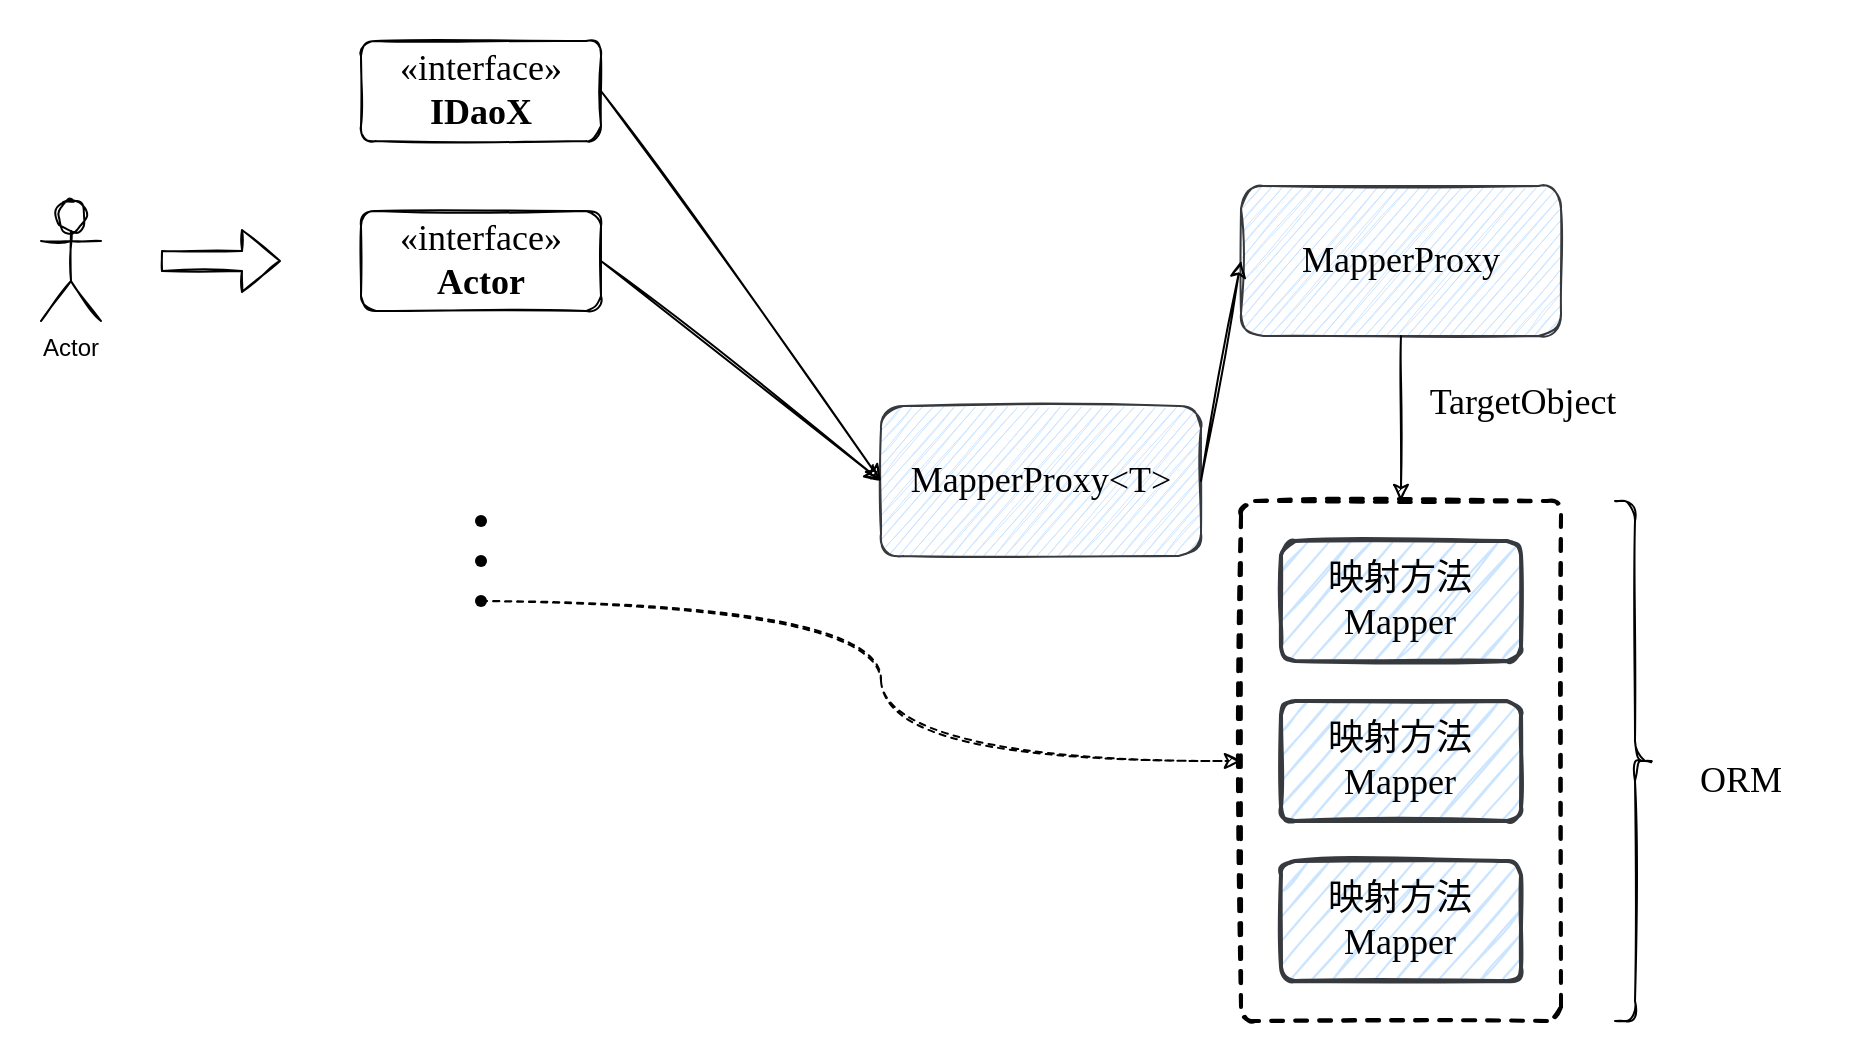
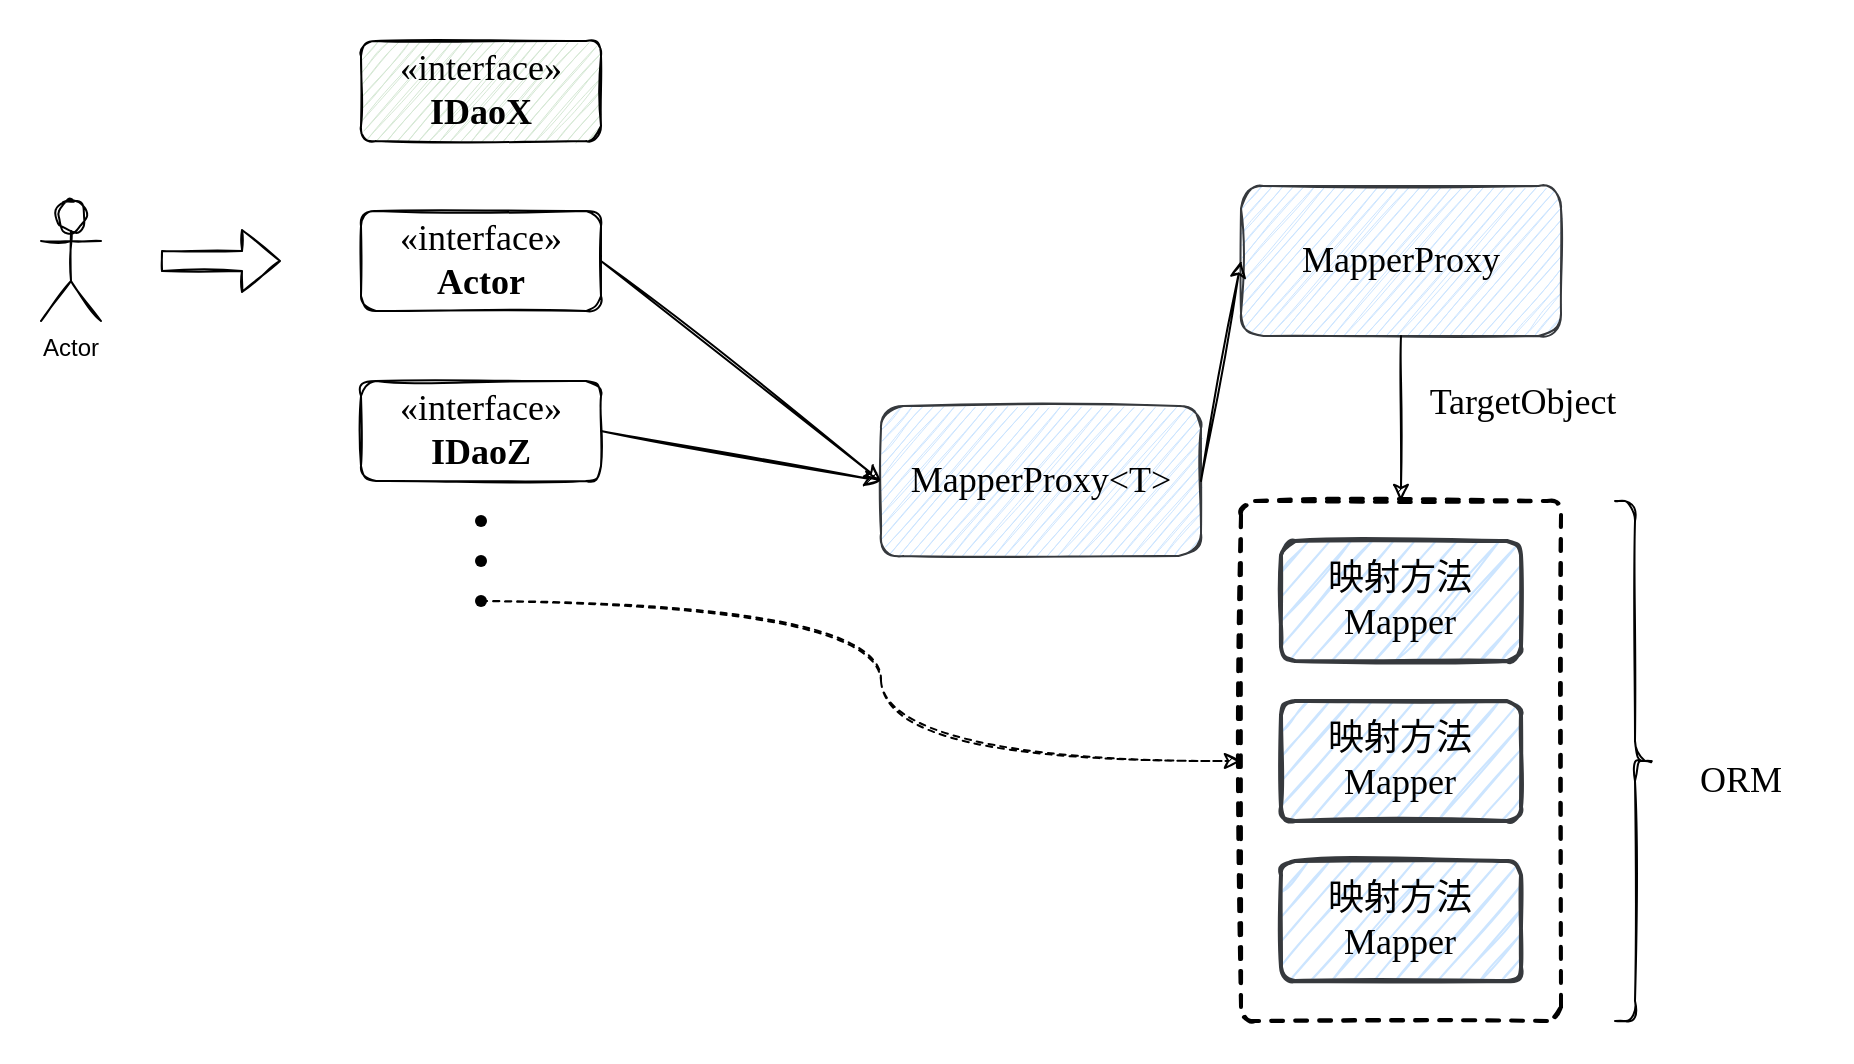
(481, 91) -> (481, 91)
(739, 283) -> none
none -> (481, 431)
none -> (736, 455)
